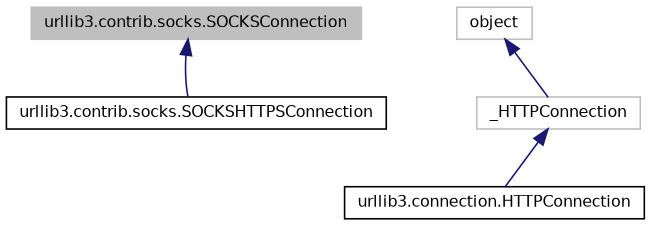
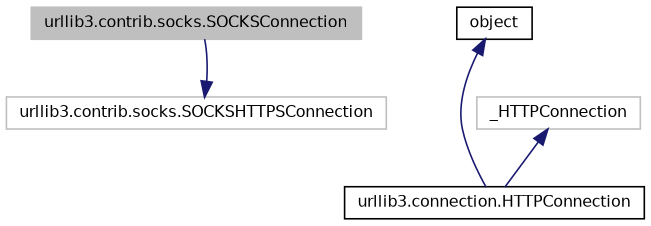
(494, 23) -> (494, 23)
(531, 75) -> (461, 121)
(186, 76) -> (207, 60)
(196, 113) -> (196, 113)
